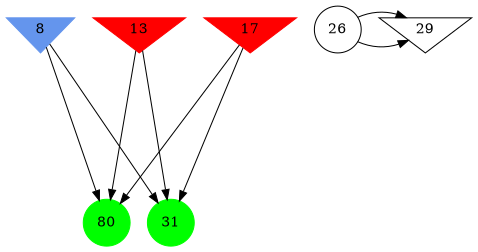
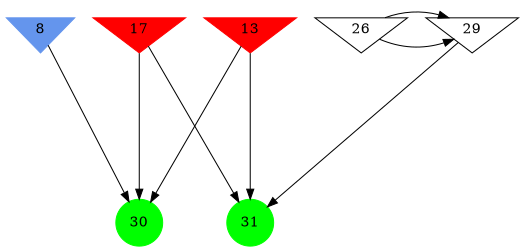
(338, 30) -> (361, 30)
(101, 119) -> (367, 121)
(107, 223) -> (139, 223)
